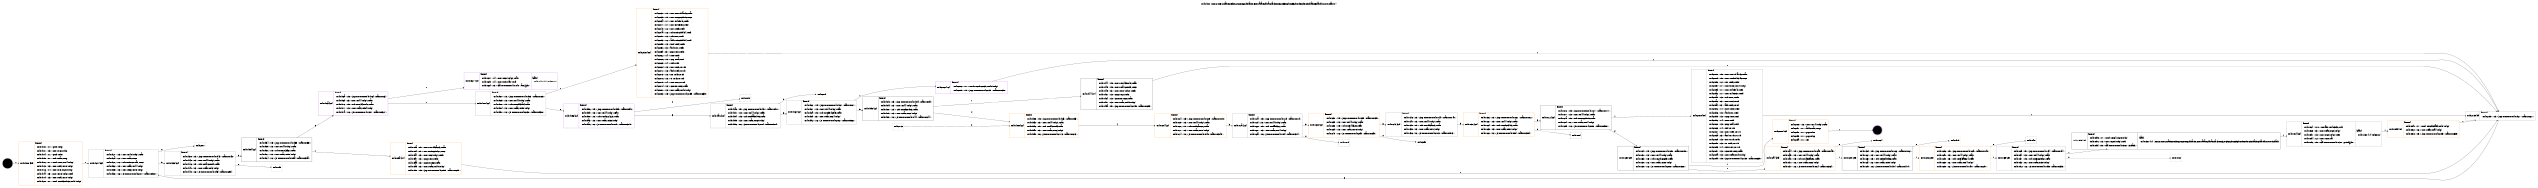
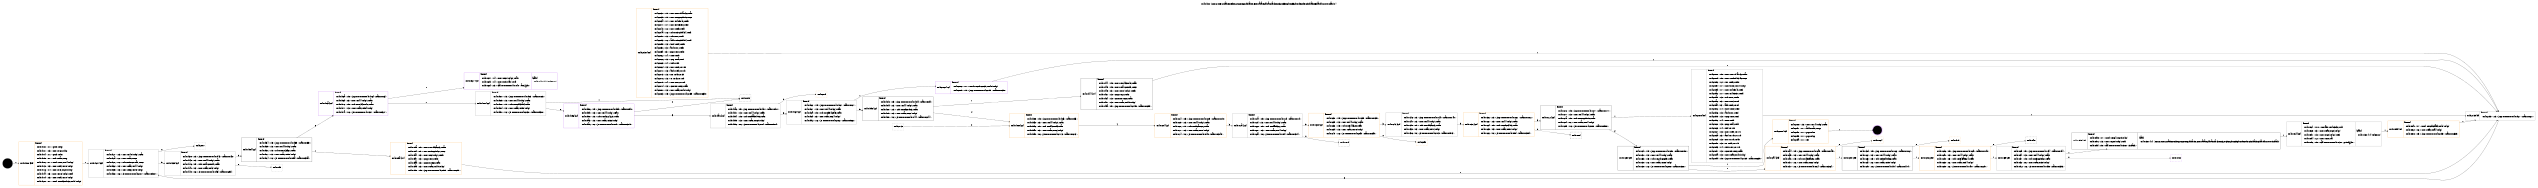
(591, 80) -> (642, 101)
